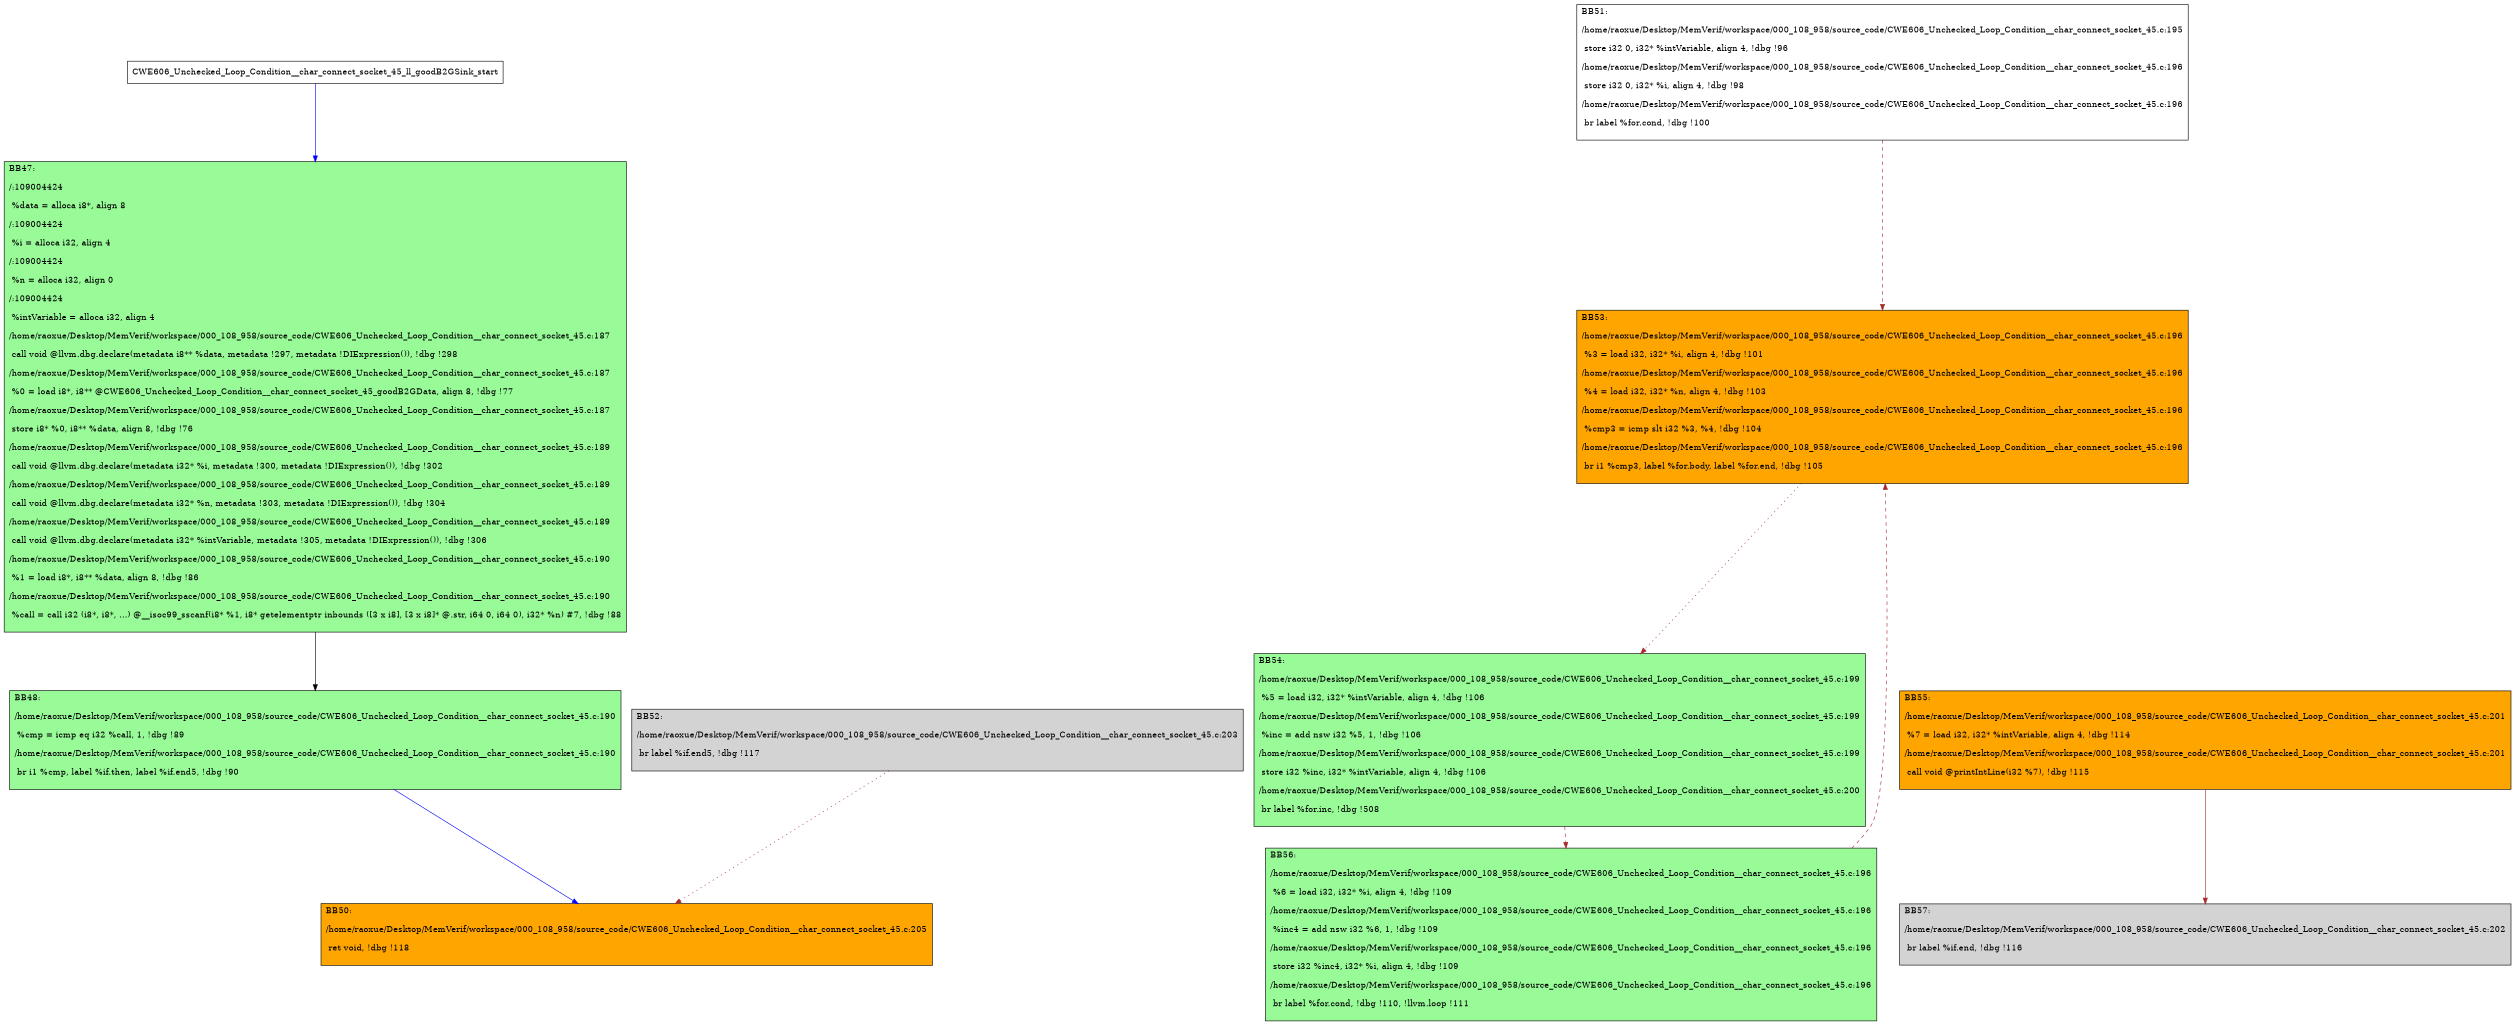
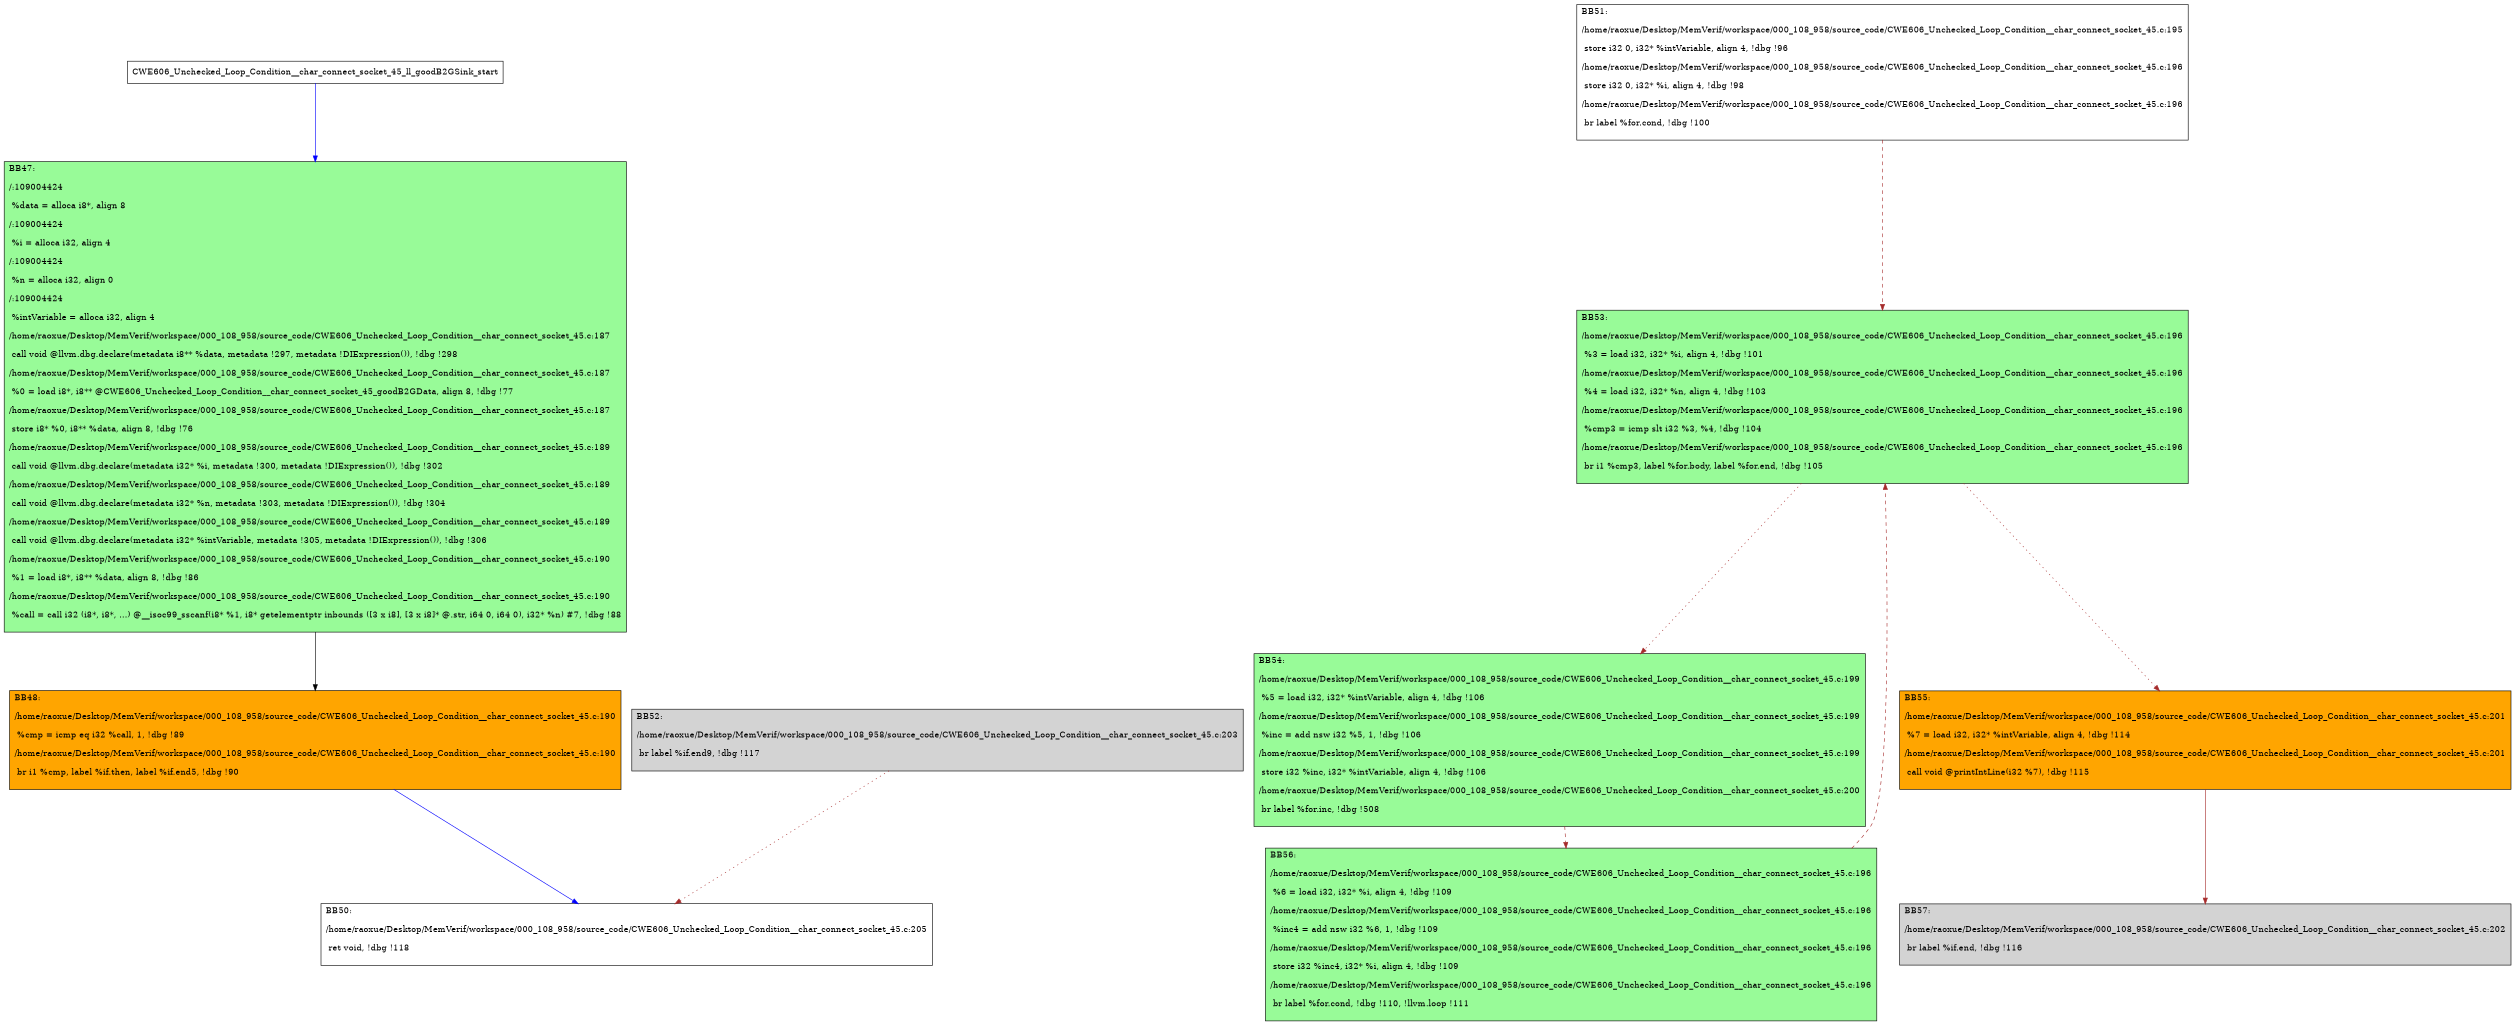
(1883, 397) -> (1883, 397)
none -> (2059, 585)
(315, 740) -> (315, 740)
(698, 754) -> (698, 754)
(627, 935) -> (627, 935)
